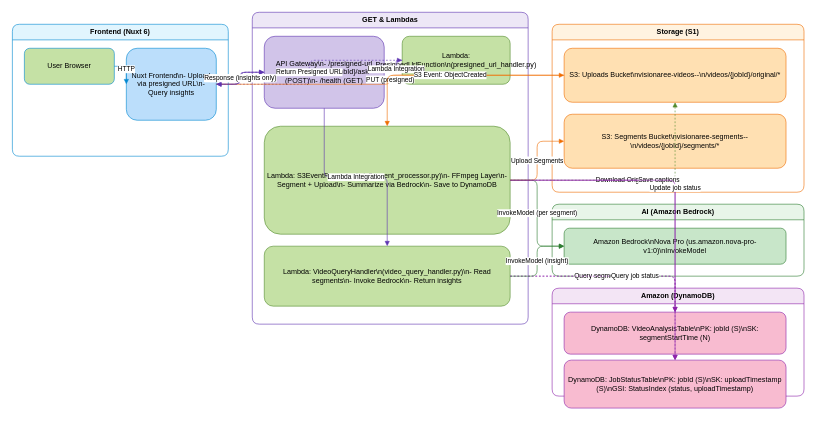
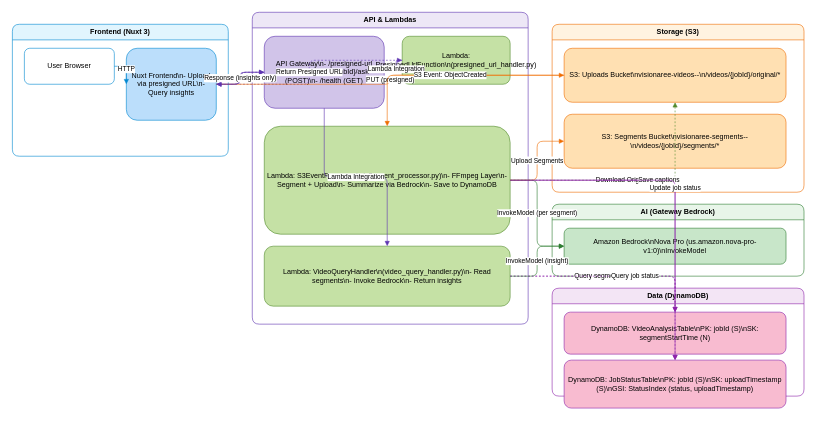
(390, 20) -> (390, 20)
(120, 32) -> (120, 32)
(678, 32) -> (678, 32)
(69, 66) -> (69, 66)
(678, 212) -> (678, 212)
(678, 296) -> (678, 296)
